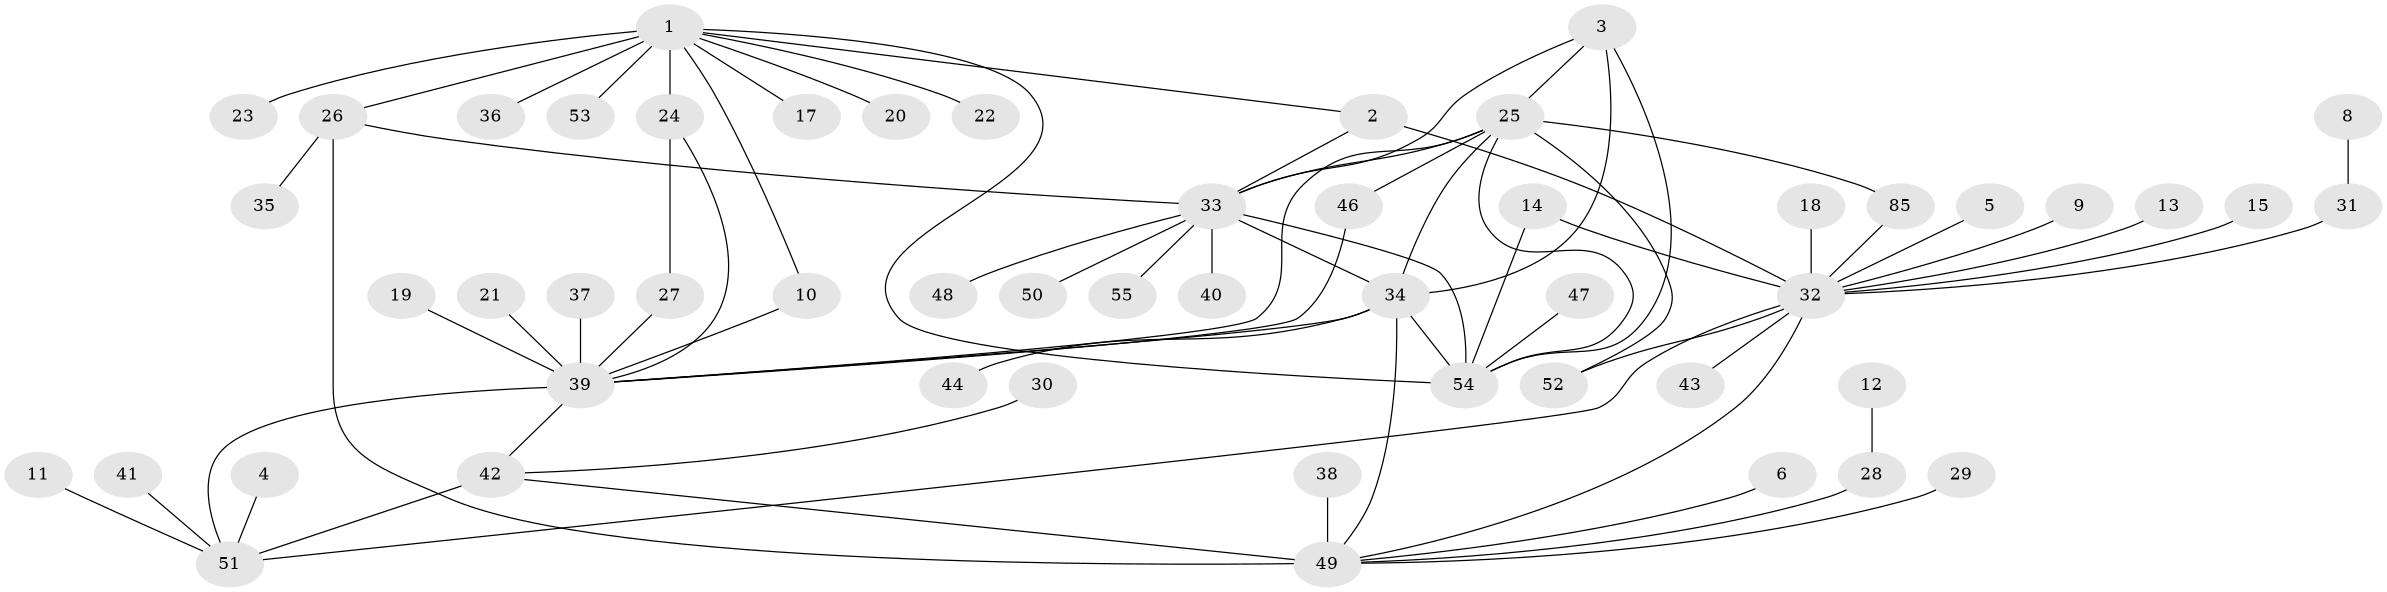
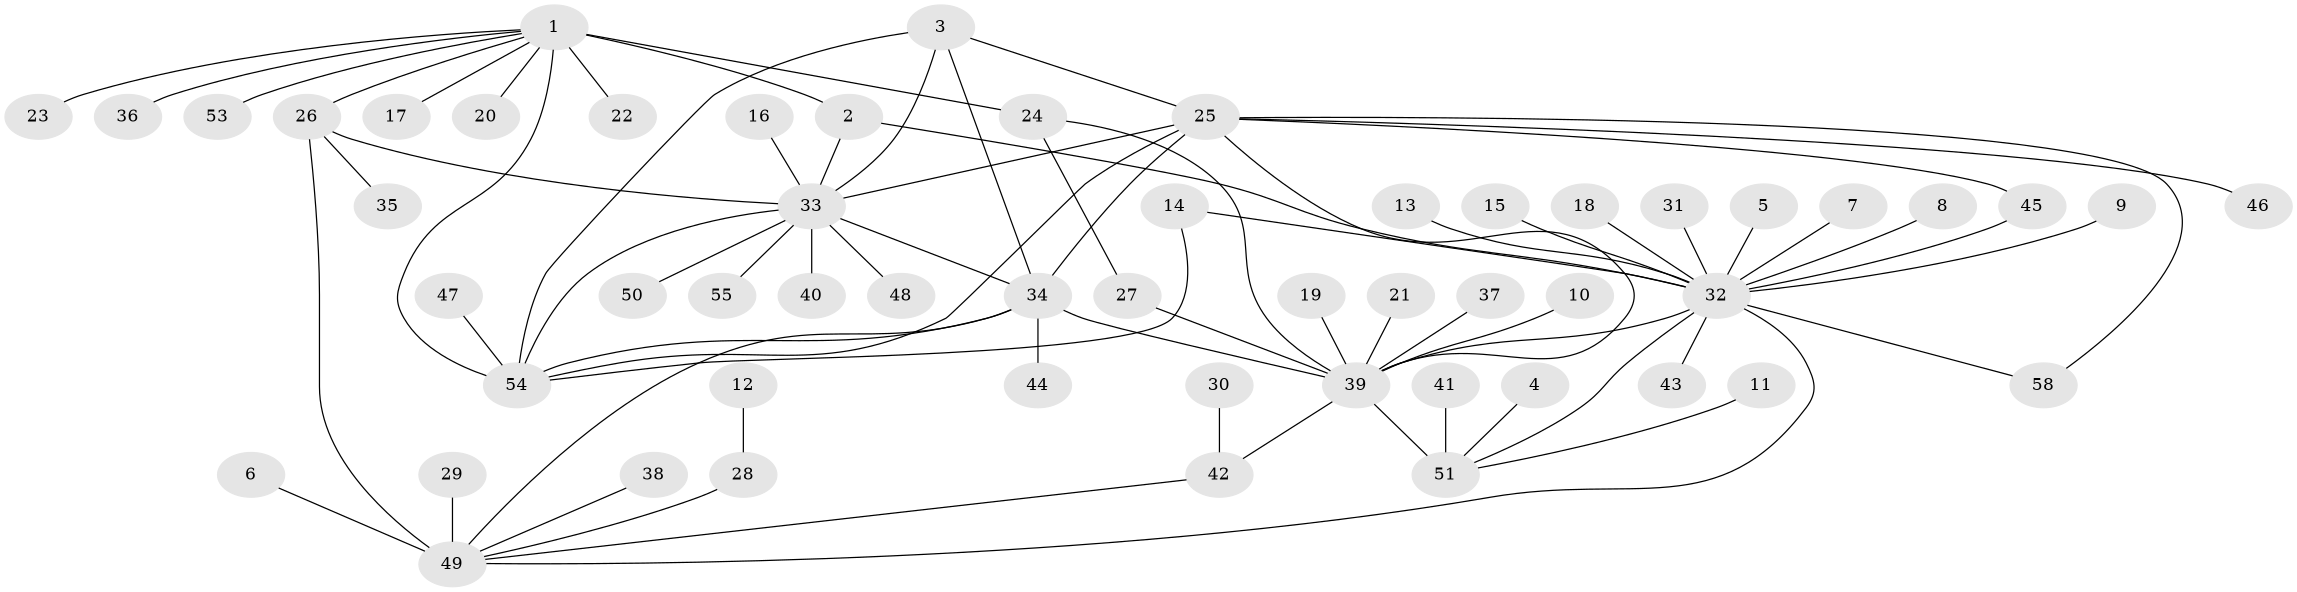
none -> (760, 117)
(747, 157) -> none
(2348, 162) -> (1832, 255)
none -> (1853, 206)
(1901, 206) -> (2032, 206)
(1008, 353) -> (1535, 339)
(1554, 385) -> (2044, 385)
(360, 520) -> none
